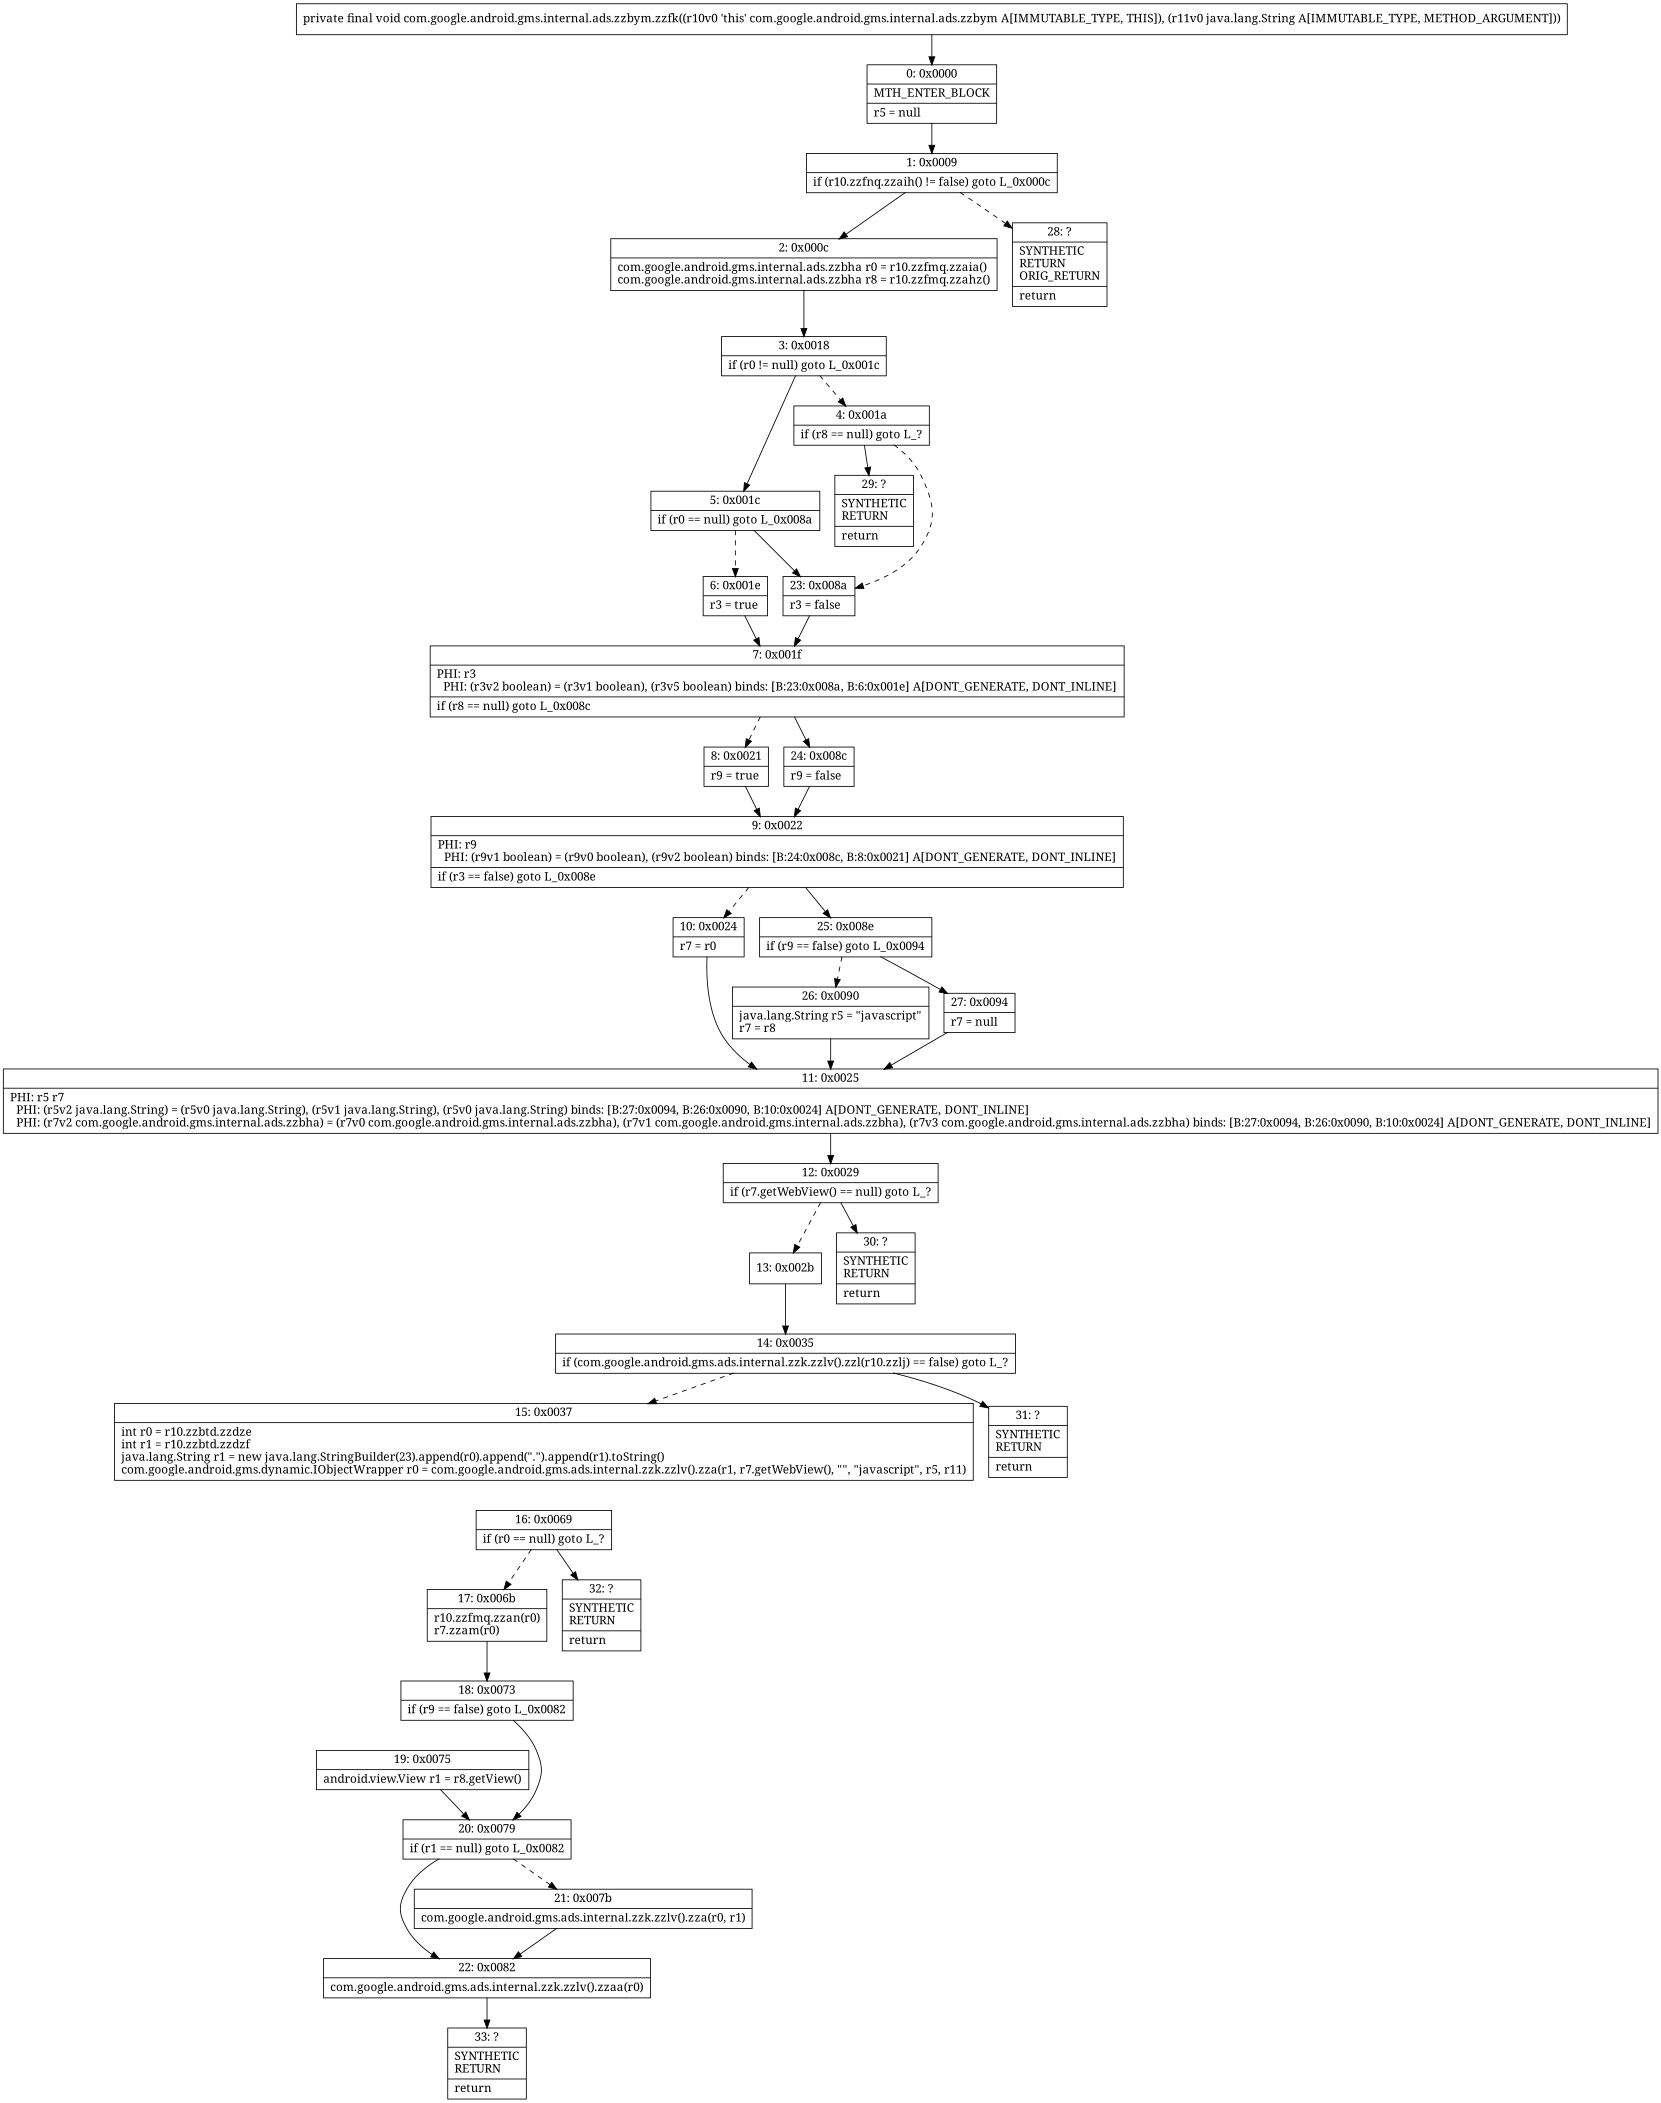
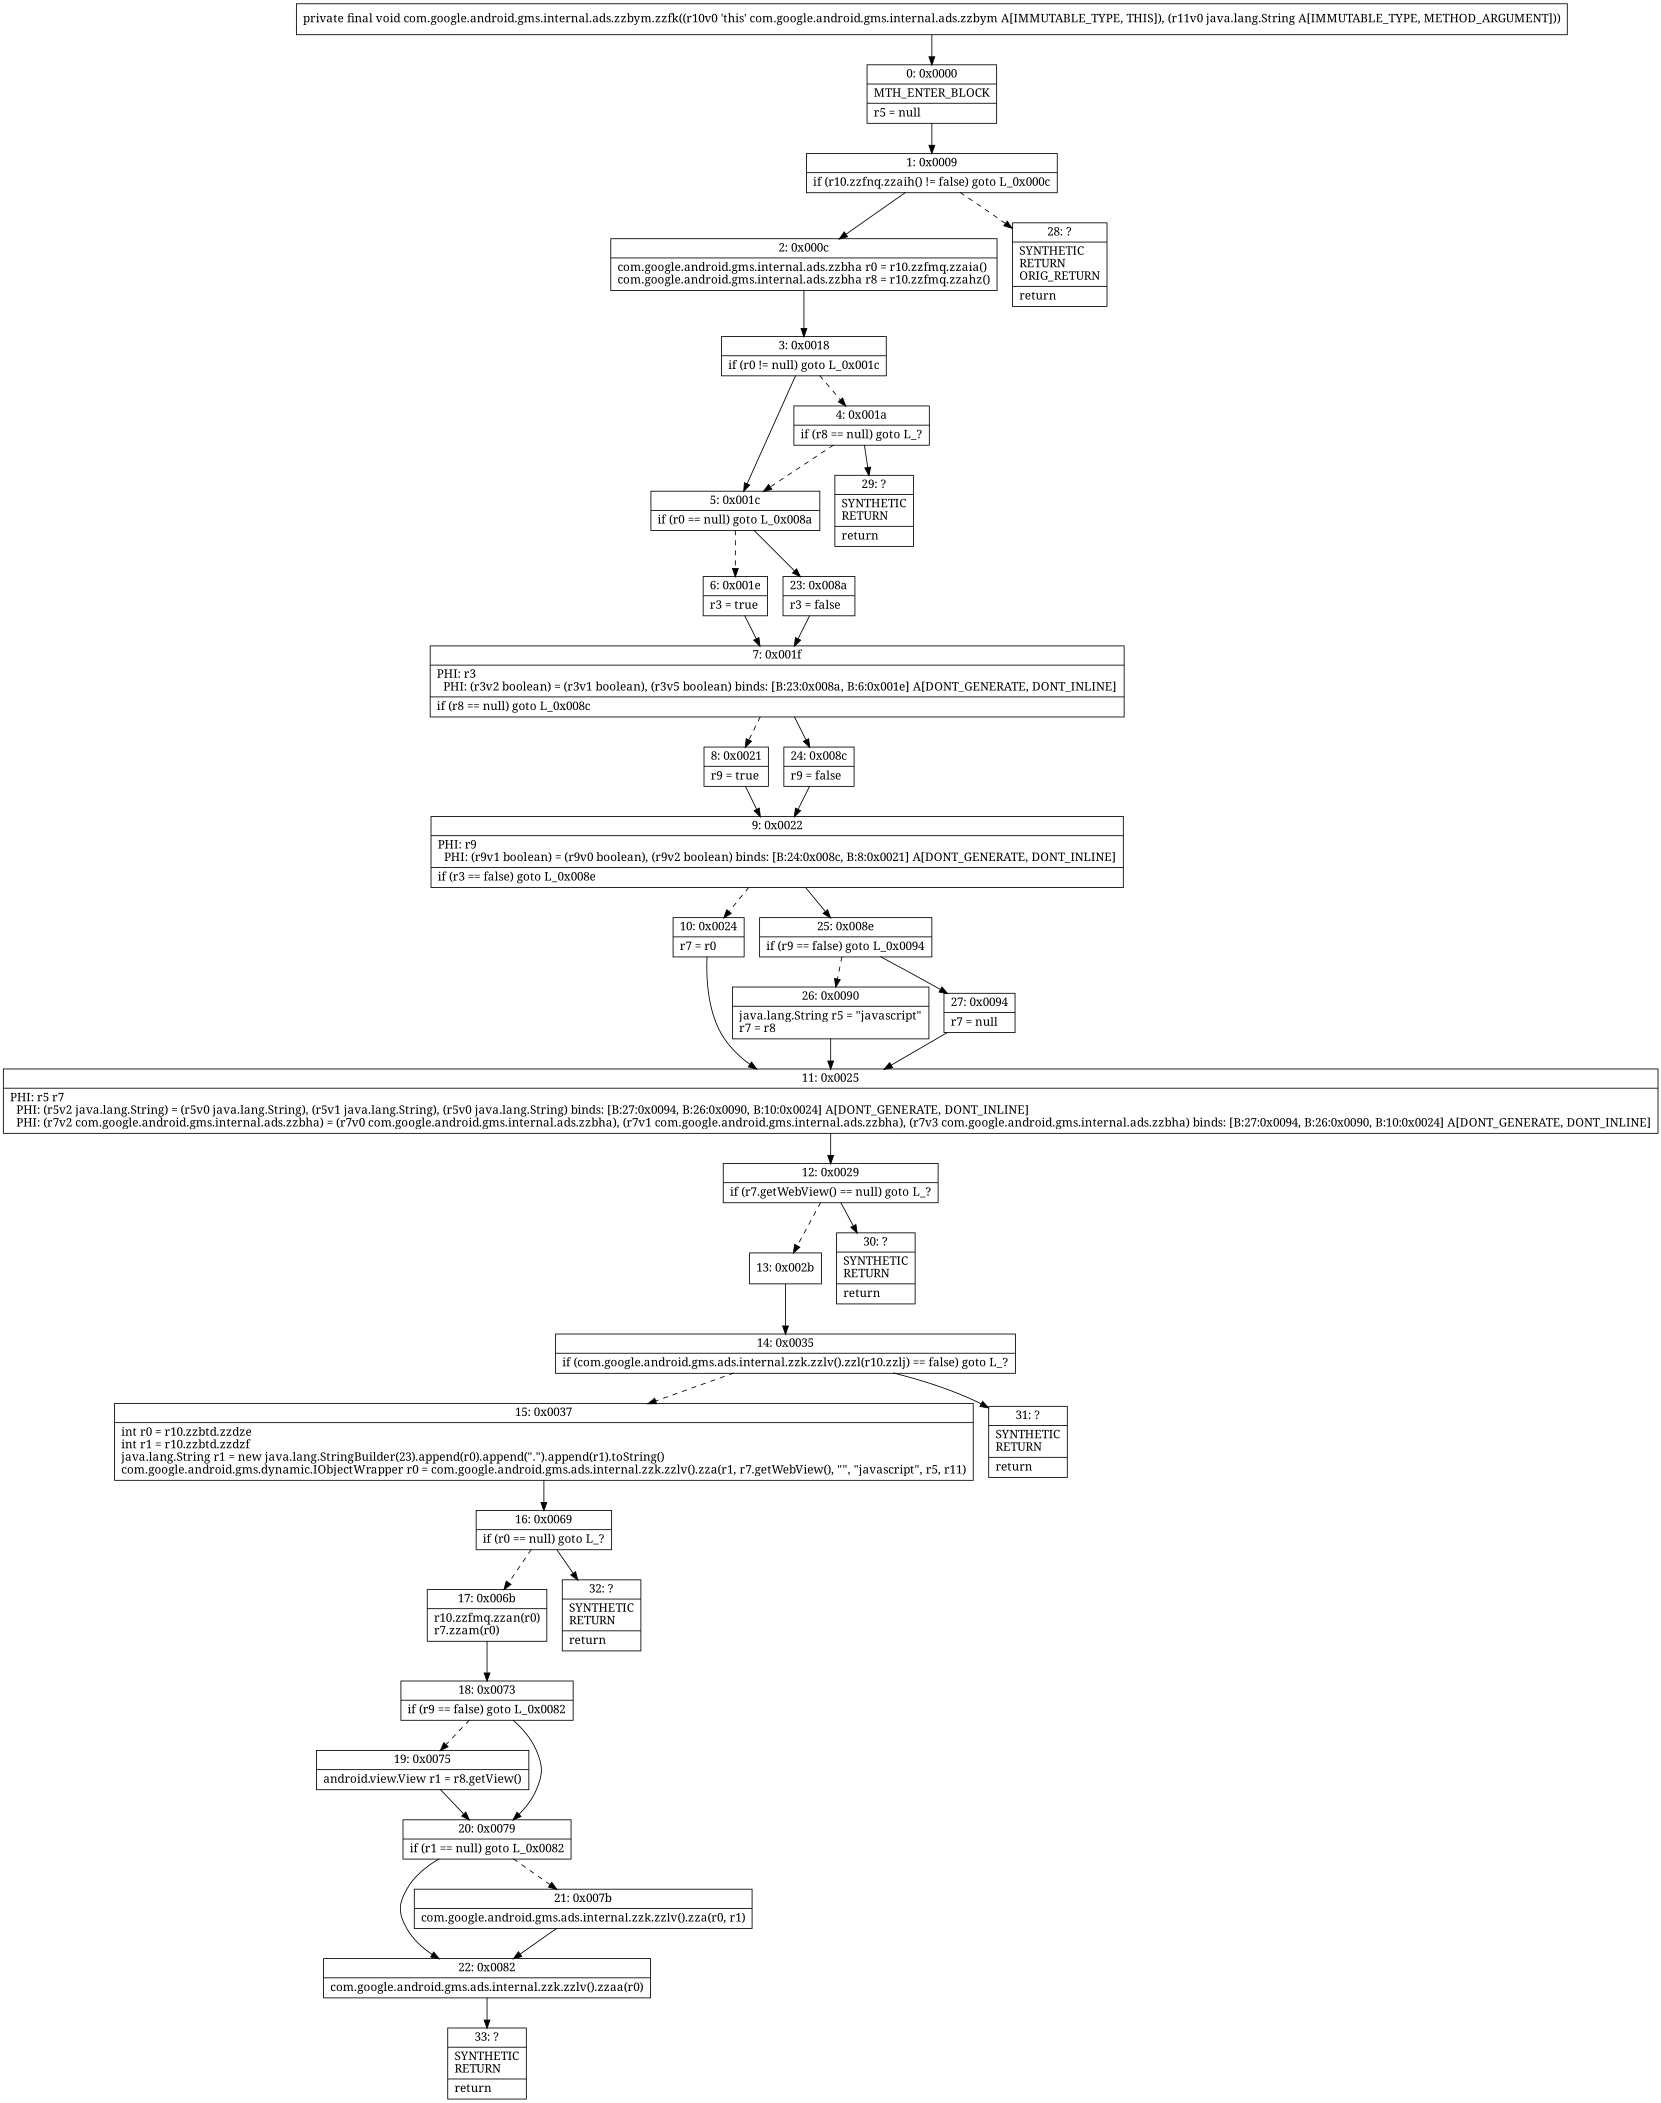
(930, 526) -> (802, 466)
none -> (544, 1491)
none -> (458, 1732)
